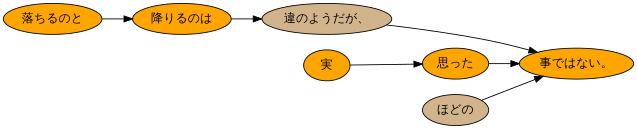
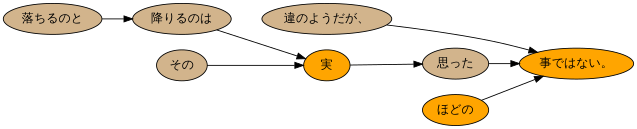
(53, 19) -> (53, 19)
(182, 19) -> (182, 19)
(242, 19) -> (257, 43)
(456, 64) -> (456, 64)
none -> (182, 65)
(456, 110) -> (456, 110)
